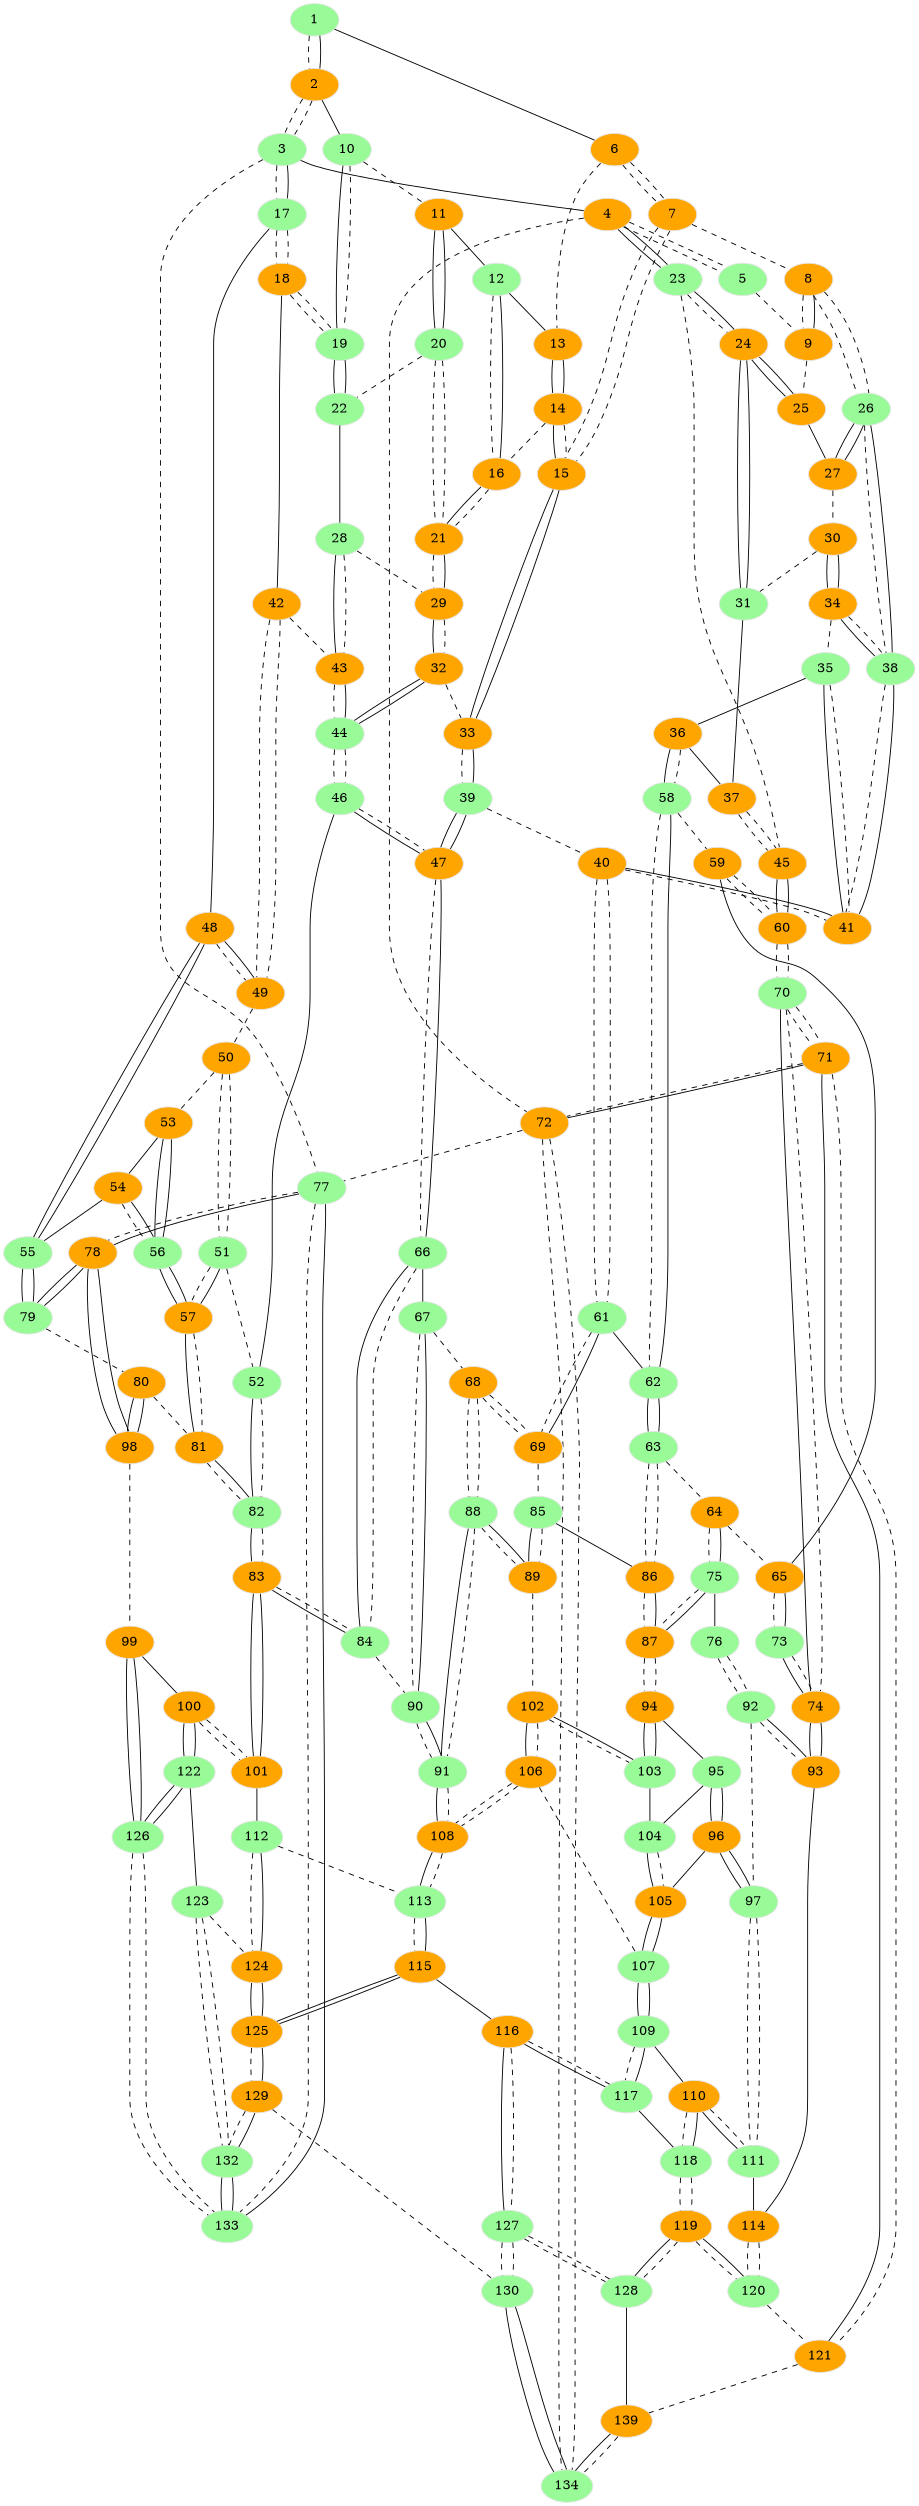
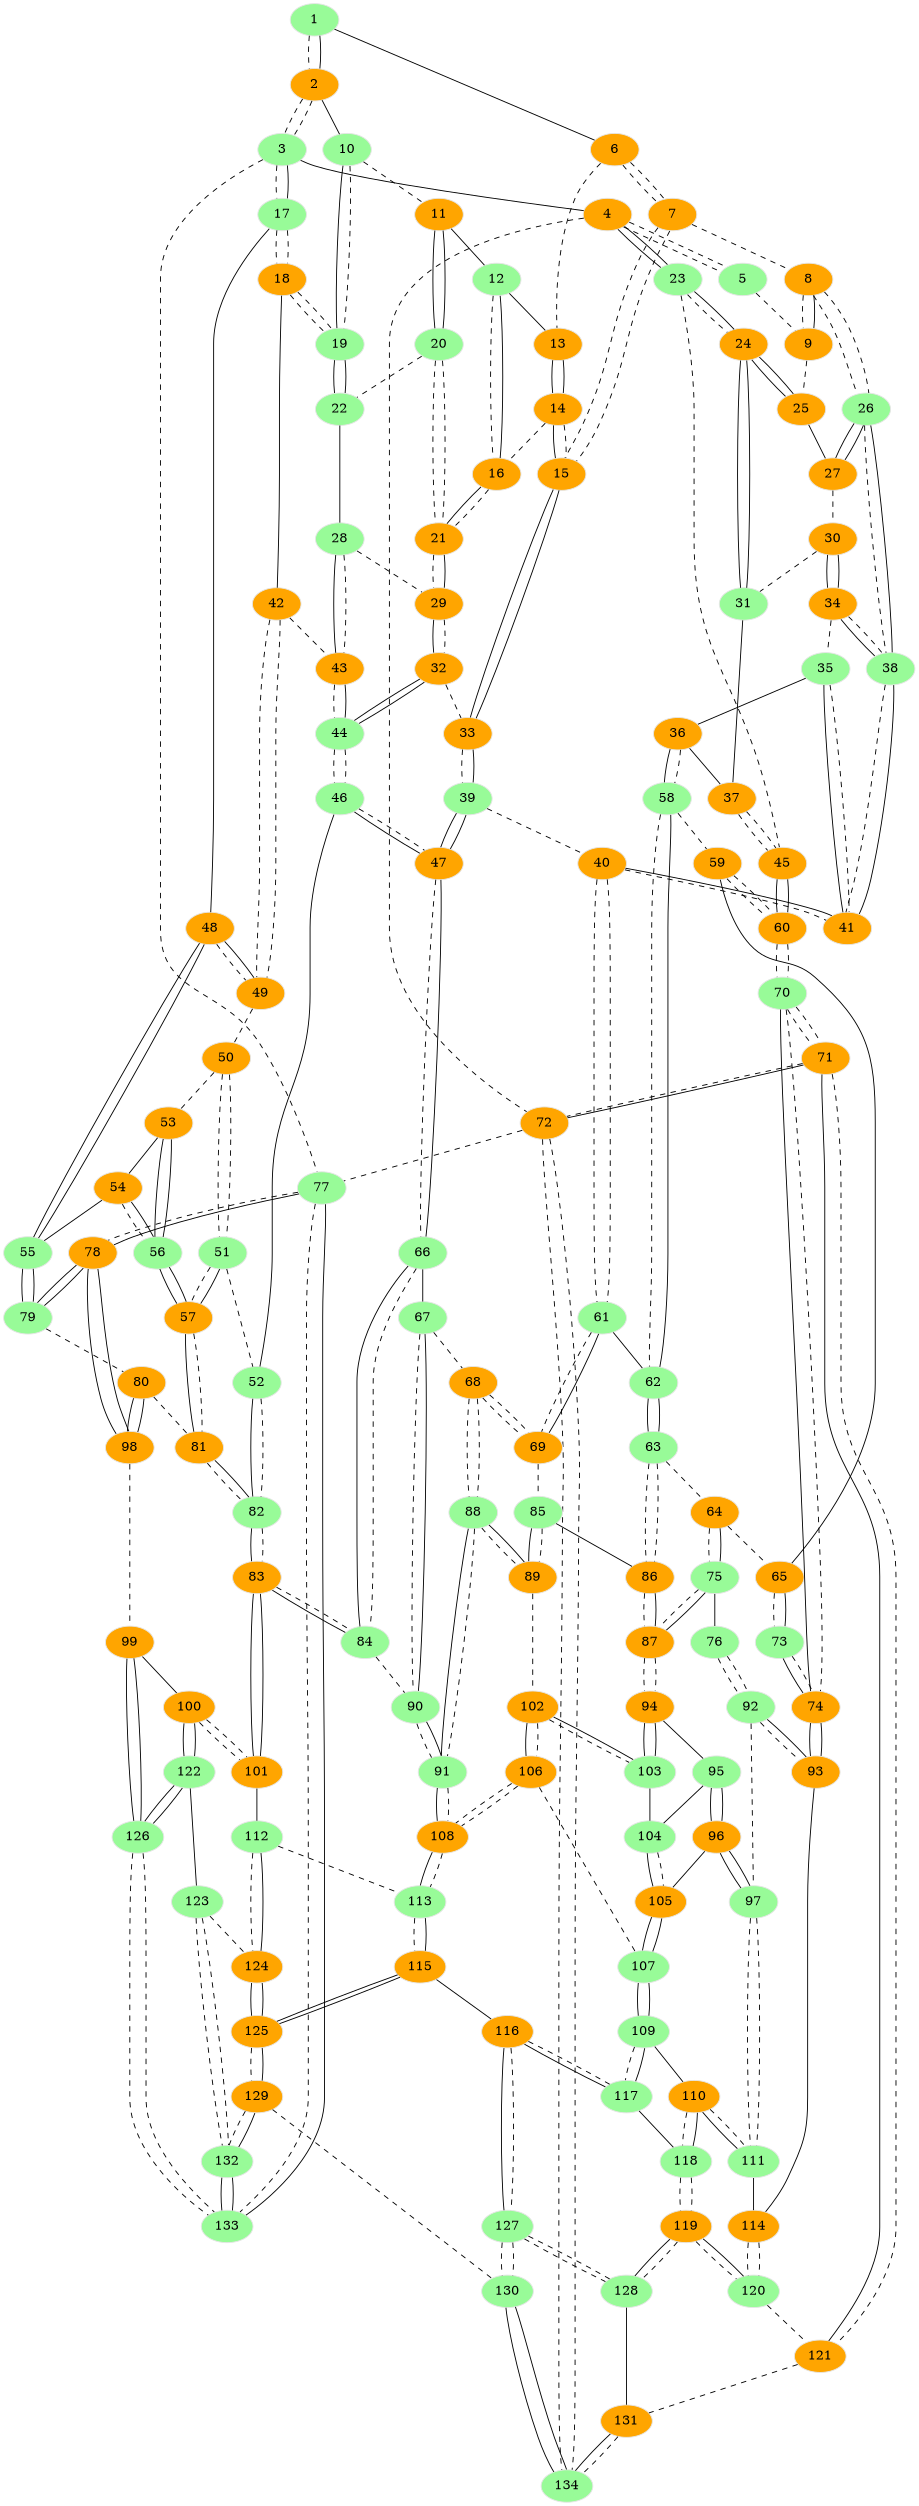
(626, 2421) -> (626, 2421)
